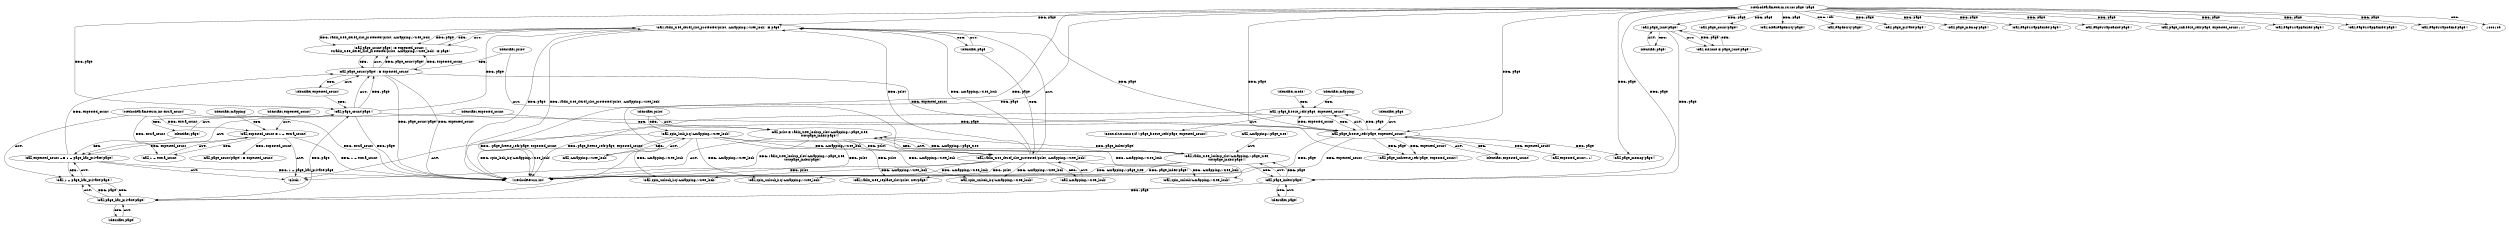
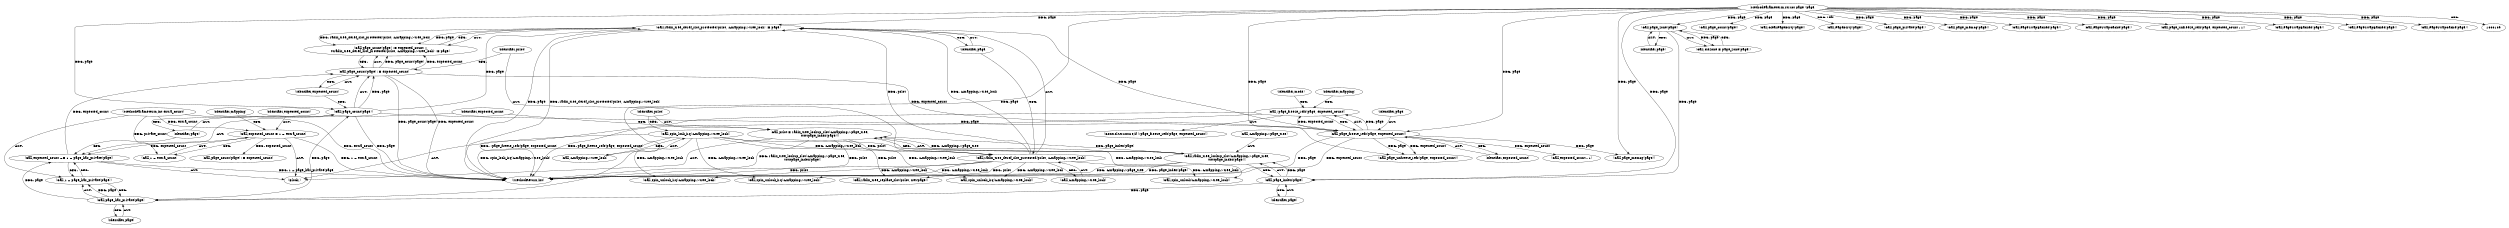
(1056, 29) -> none
(150, 134) -> (150, 134)
(85, 170) -> (85, 170)
none -> (37, 191)
